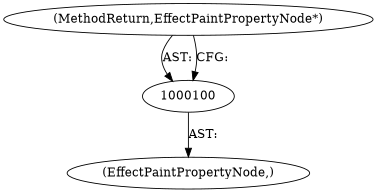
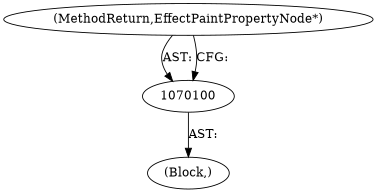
(188, 96) -> (188, 96)
(188, 173) -> (188, 173)
